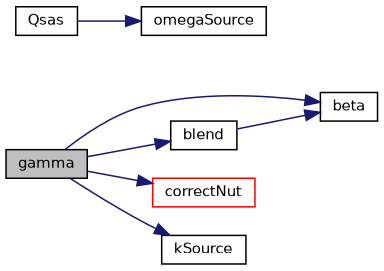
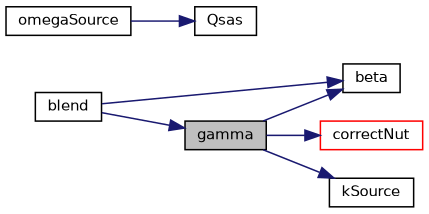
(102, 21) -> (155, 21)
(121, 150) -> (136, 119)
